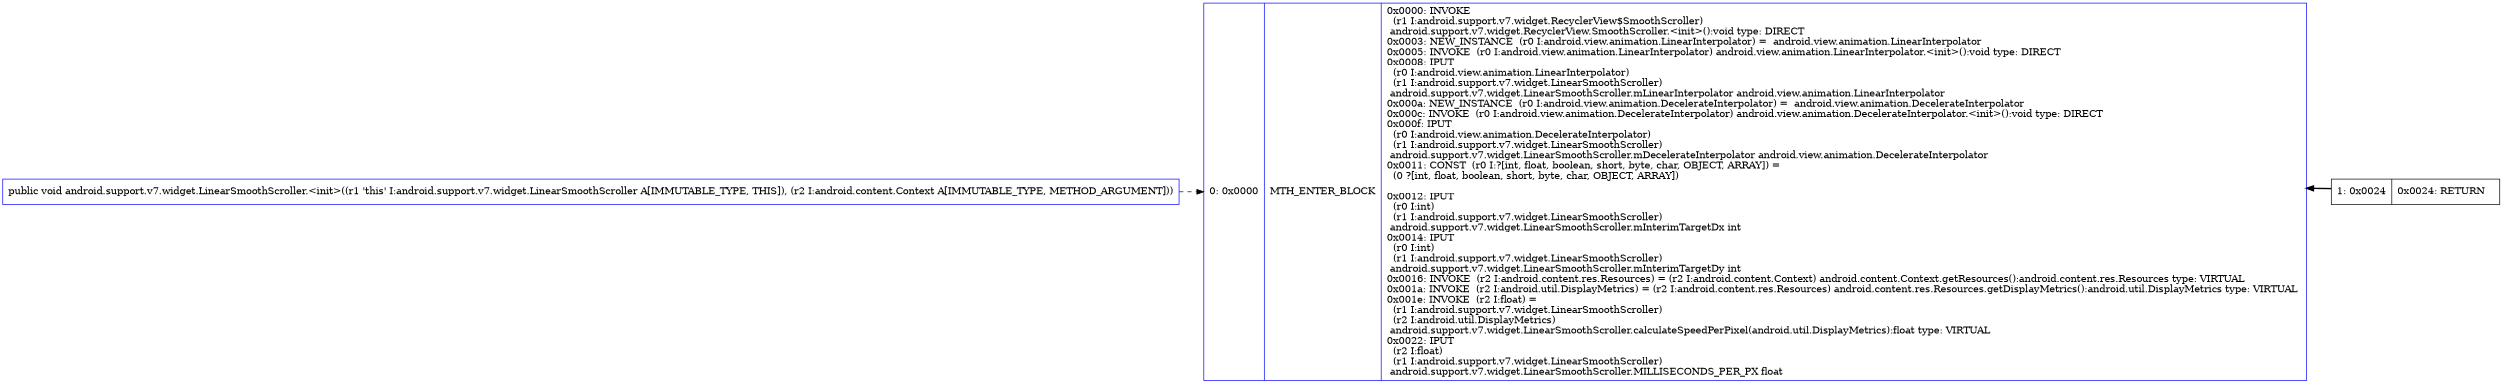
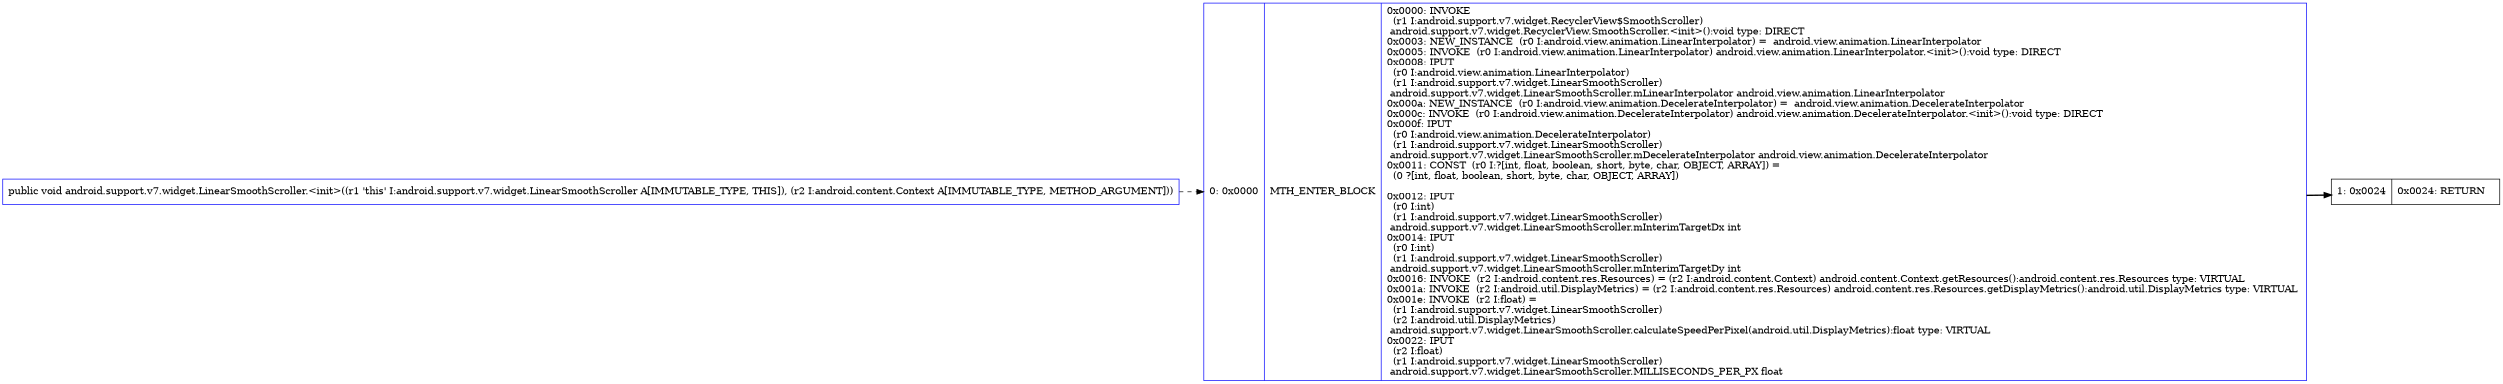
(2322, 188) -> (2315, 195)
